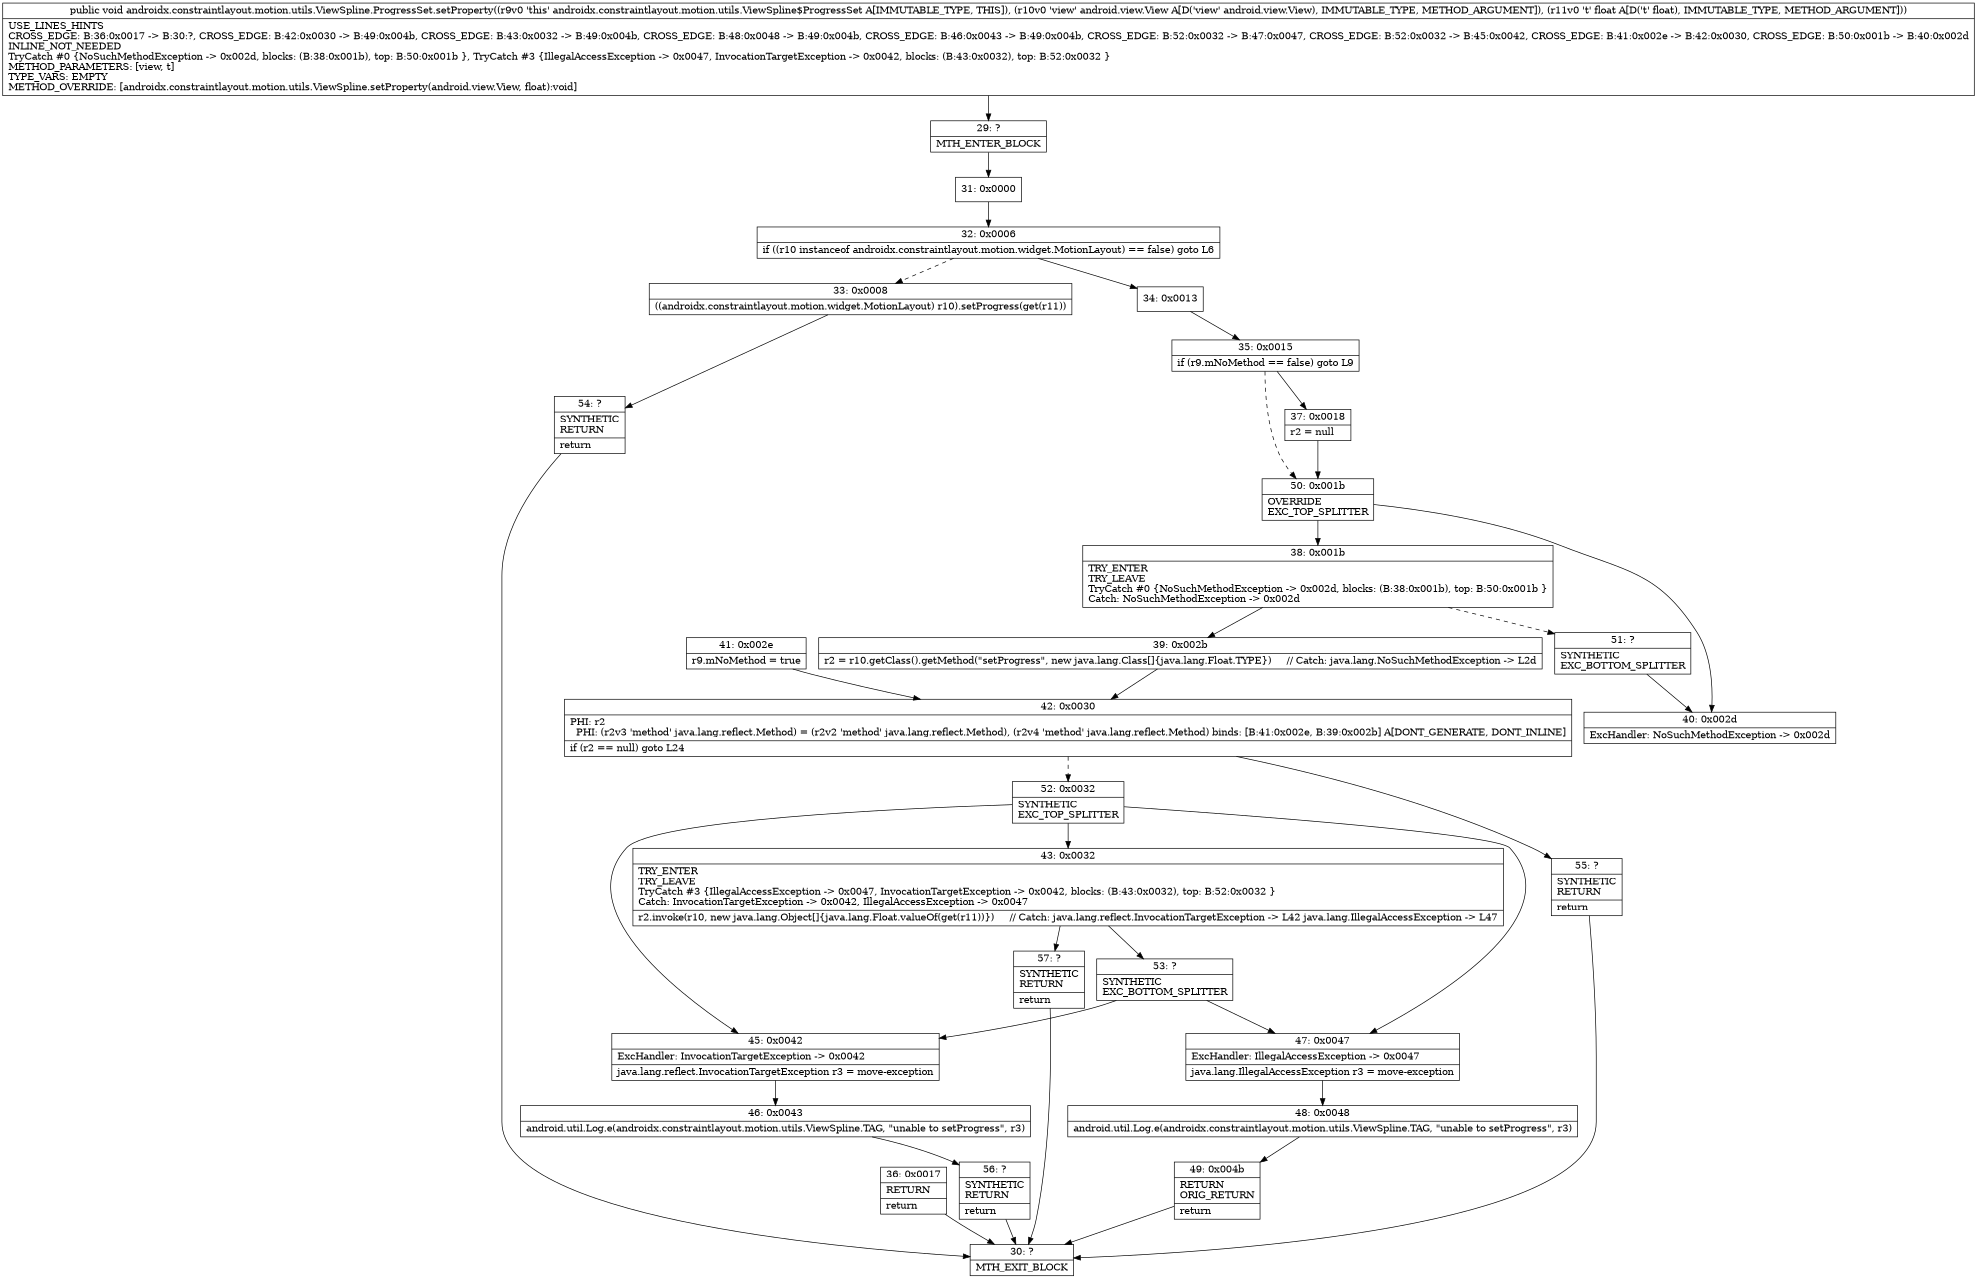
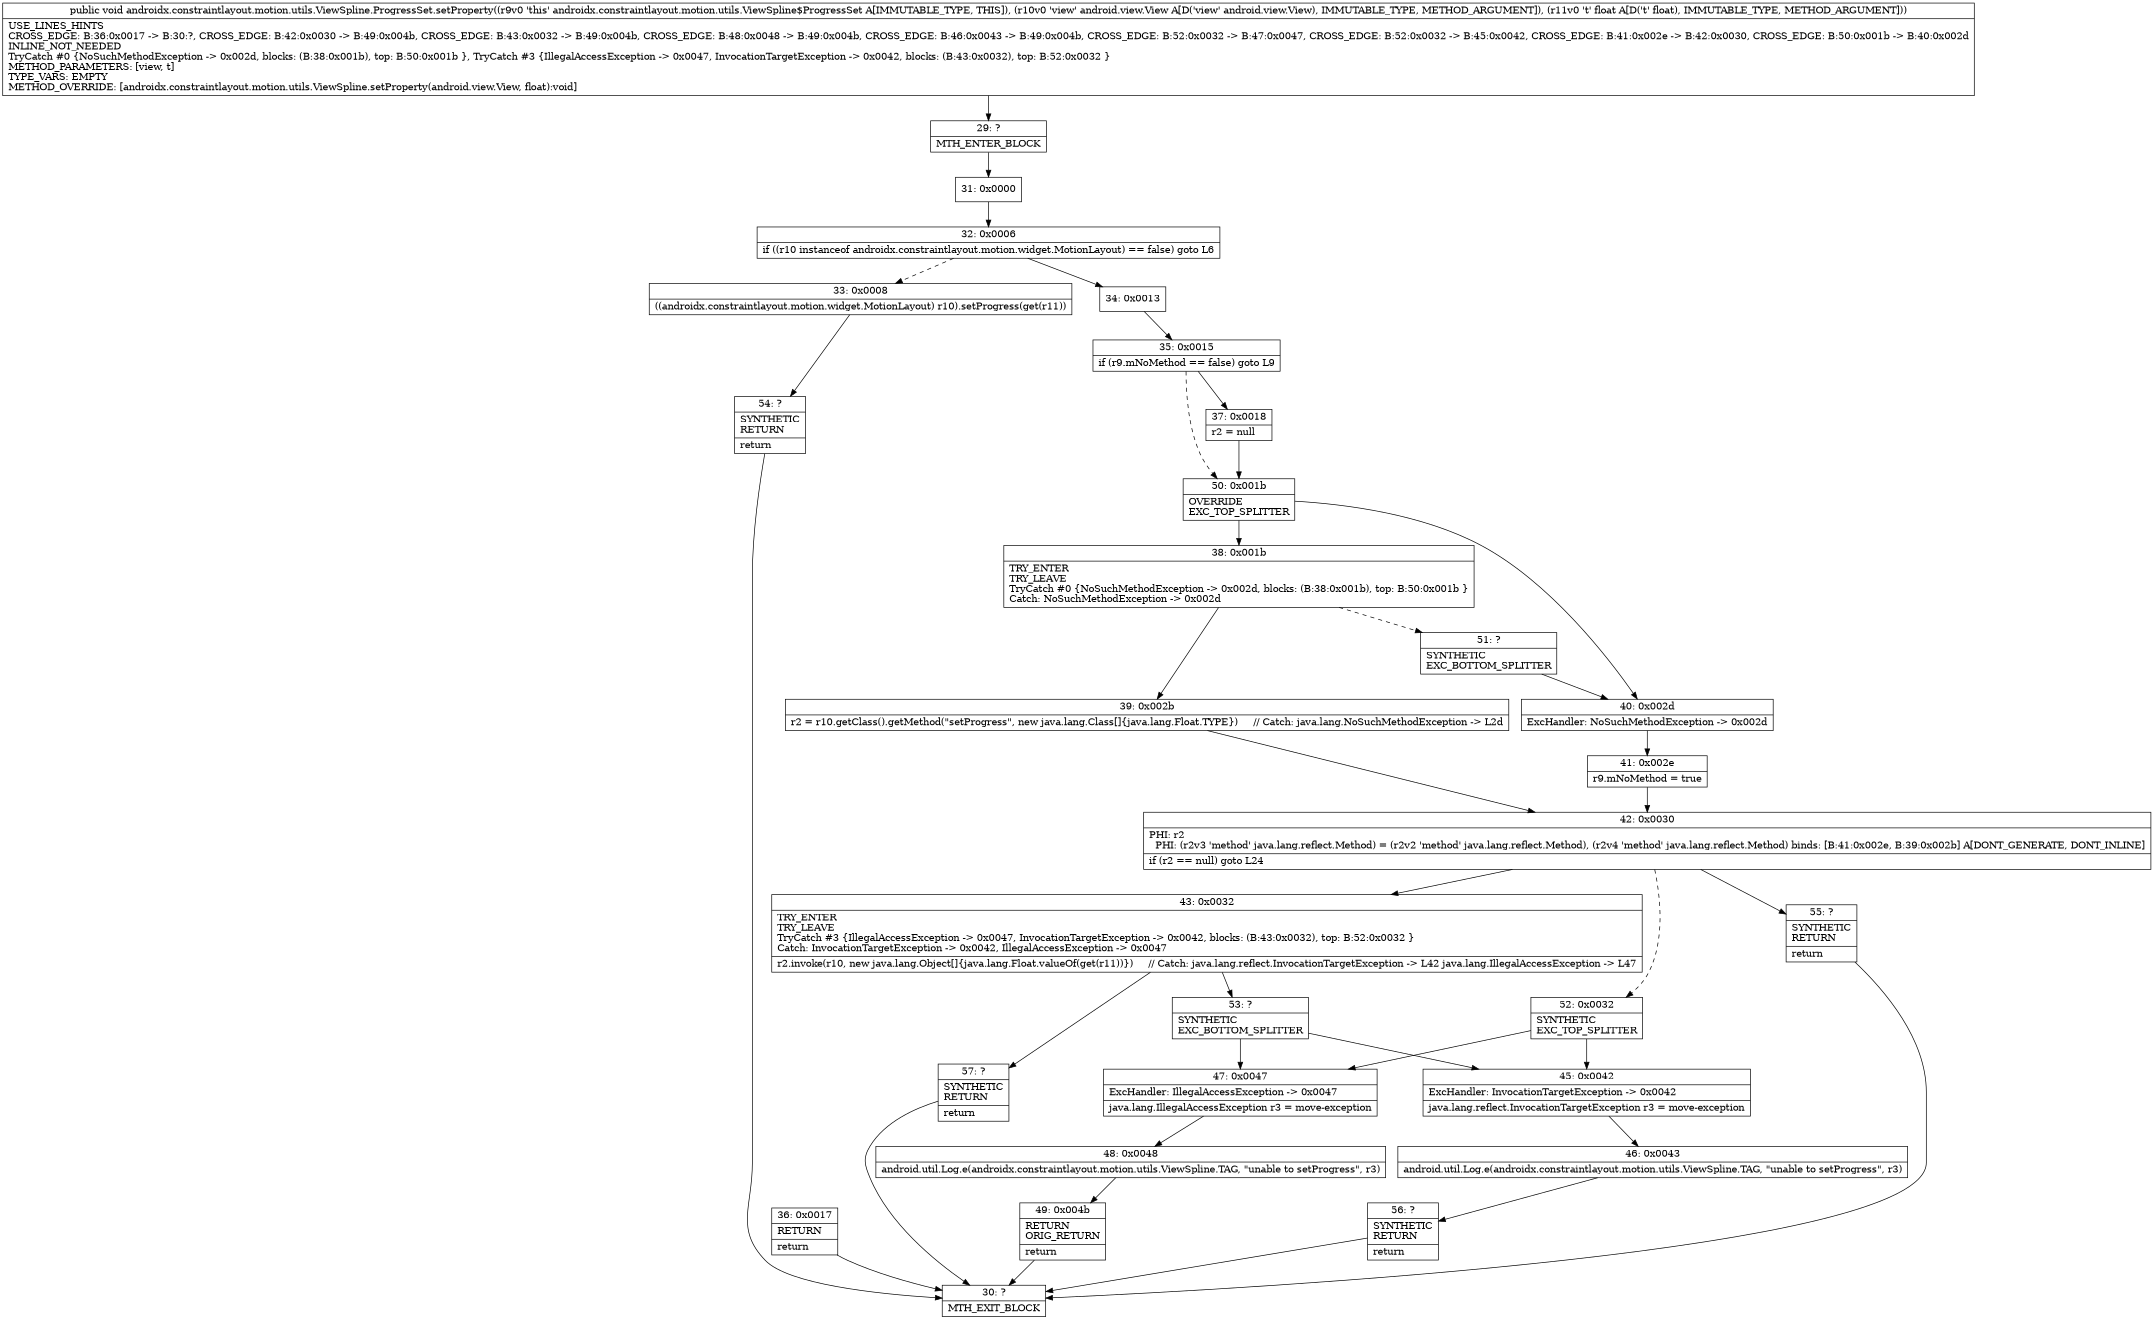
none -> (1647, 740)
(1068, 832) -> (1455, 881)
